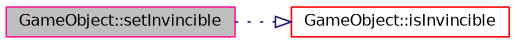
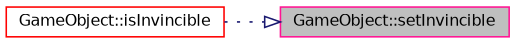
(255, 22) -> (245, 22)
